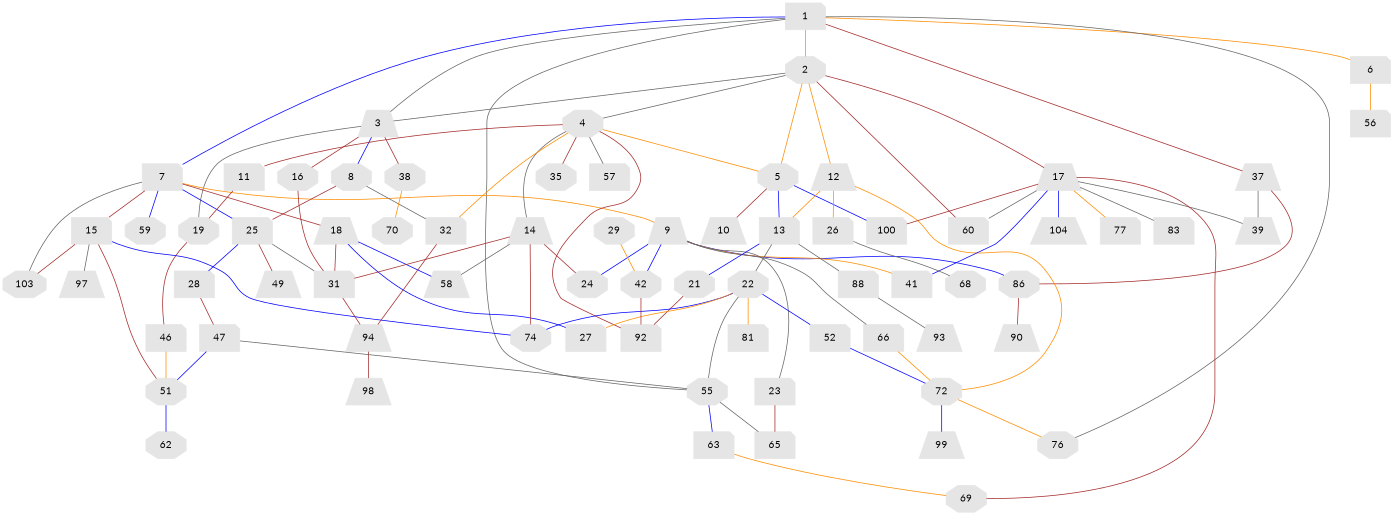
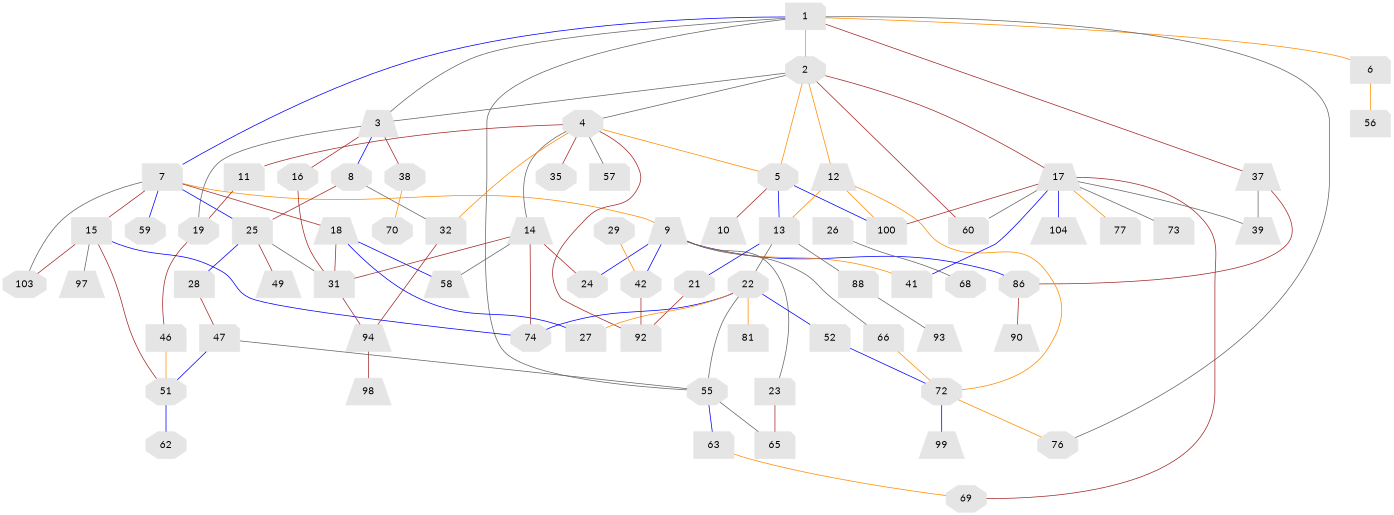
(833, 199) -> (860, 204)
(1174, 231) -> (1174, 231)
